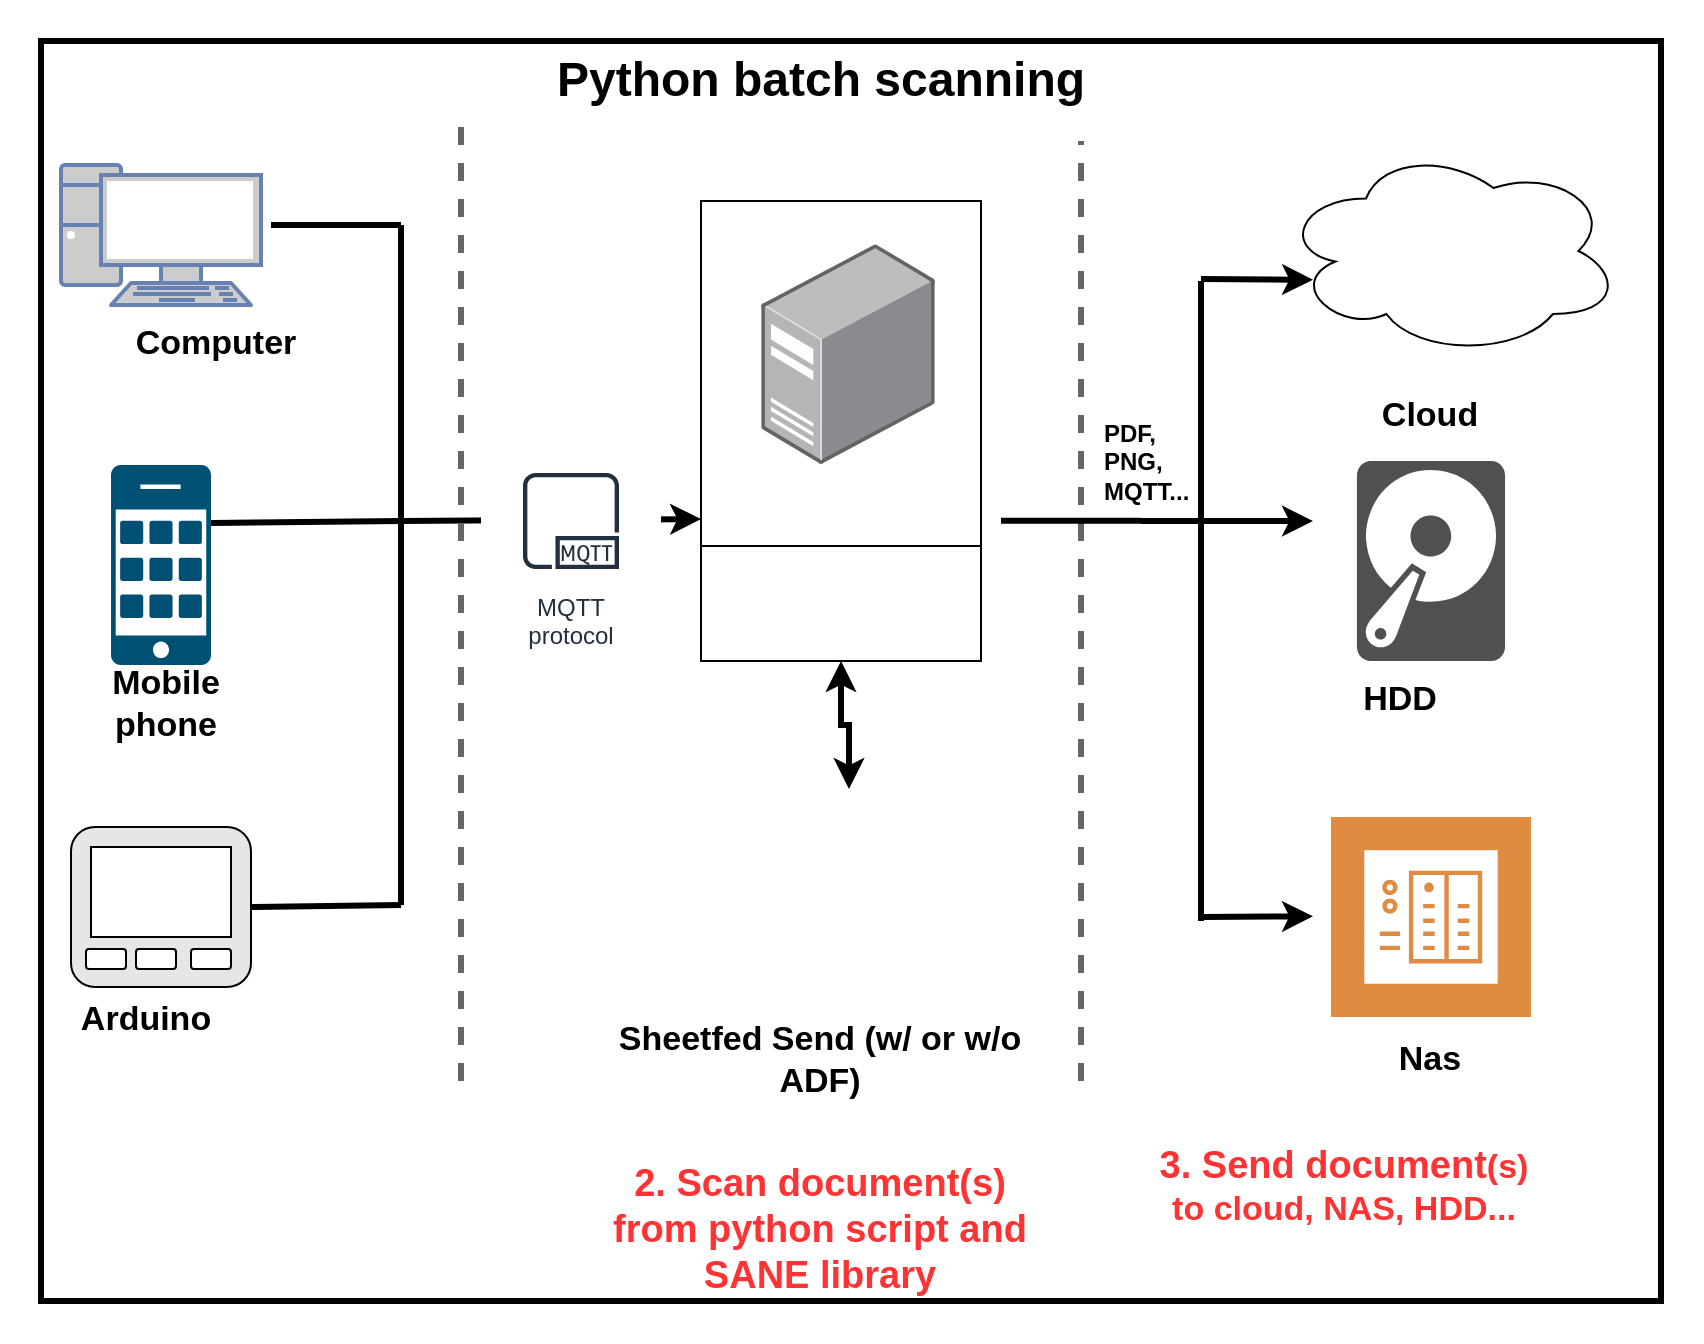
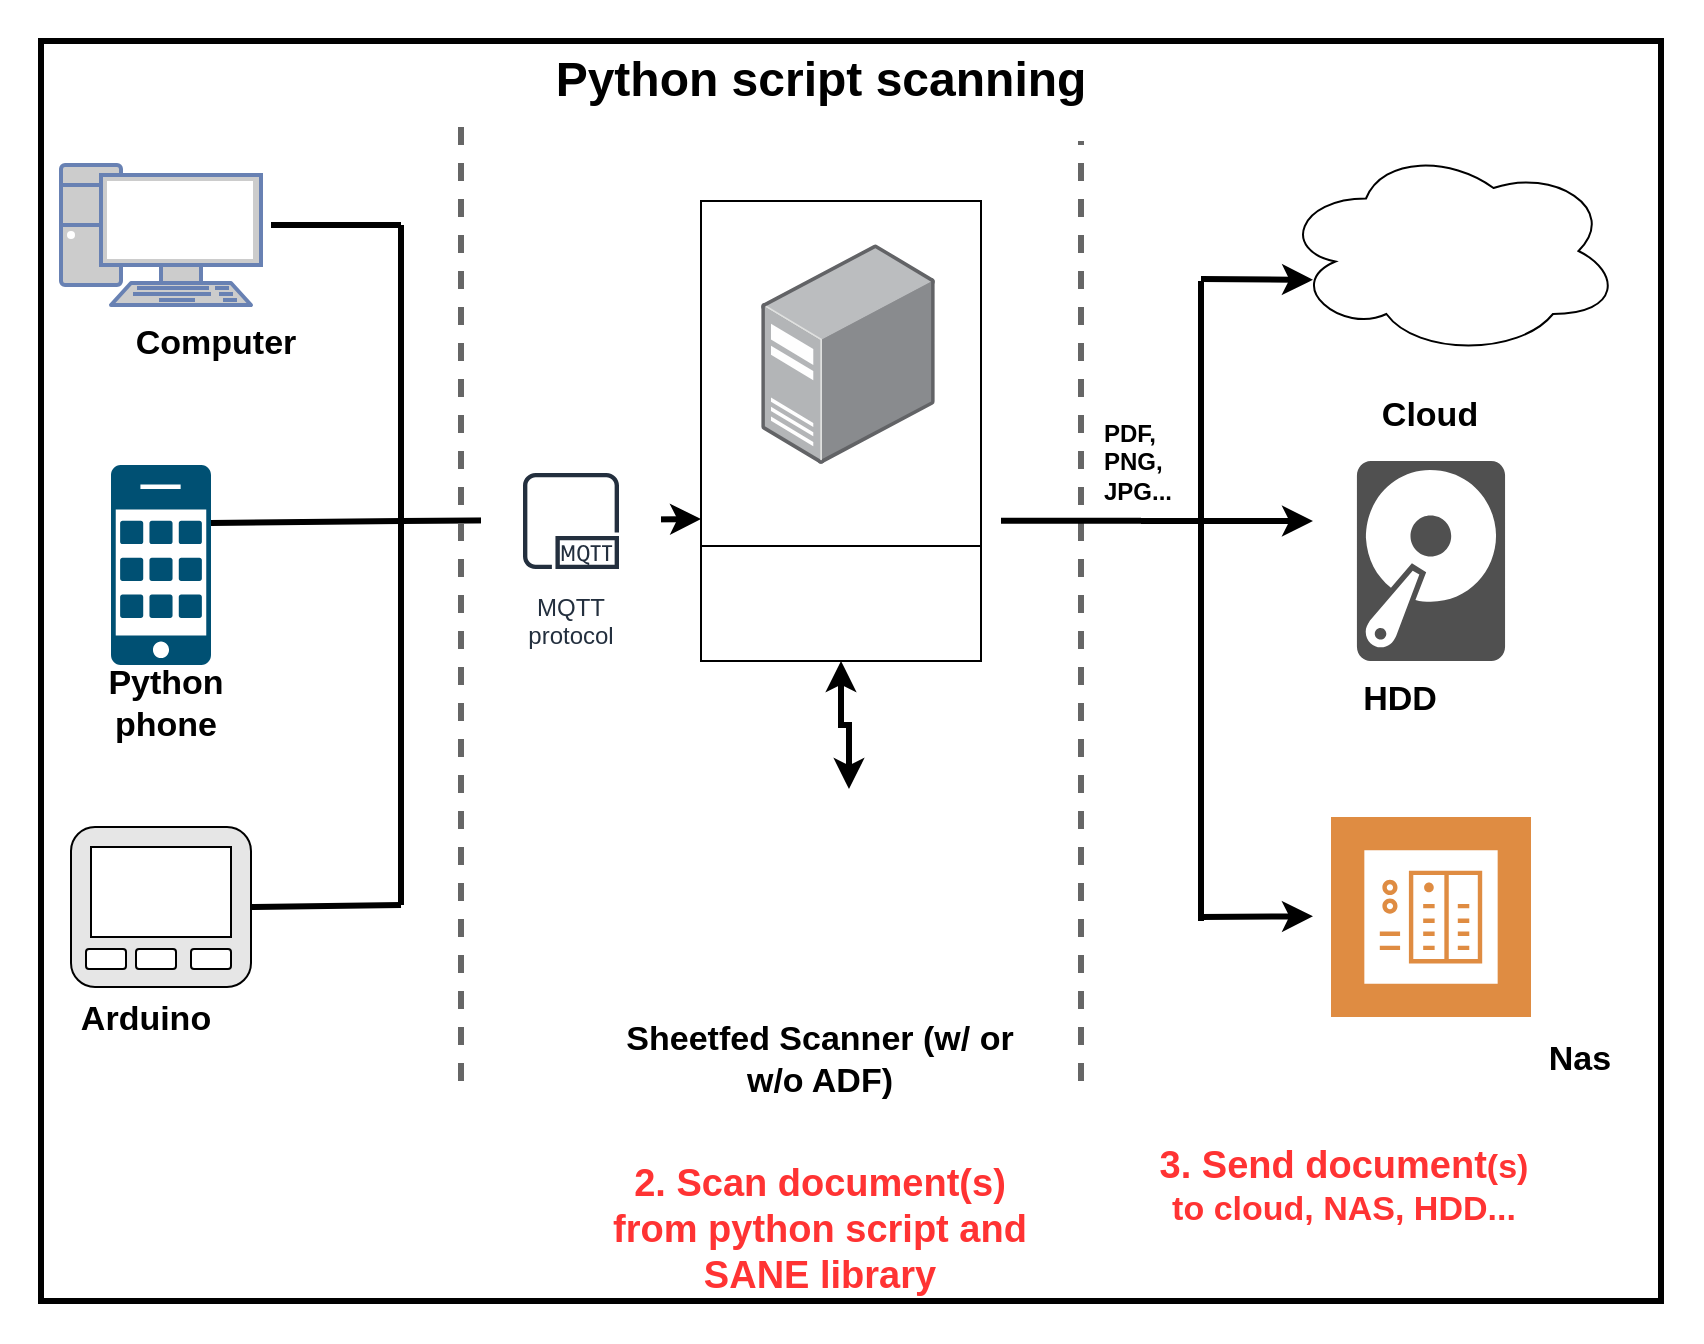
(822, 81) -> (822, 81)
(1143, 464) -> (1136, 464)
(167, 705) -> (167, 705)
(821, 1061) -> (821, 1061)
(1431, 1061) -> (1581, 1061)
